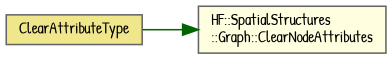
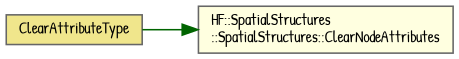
(292, 30) -> (326, 30)
